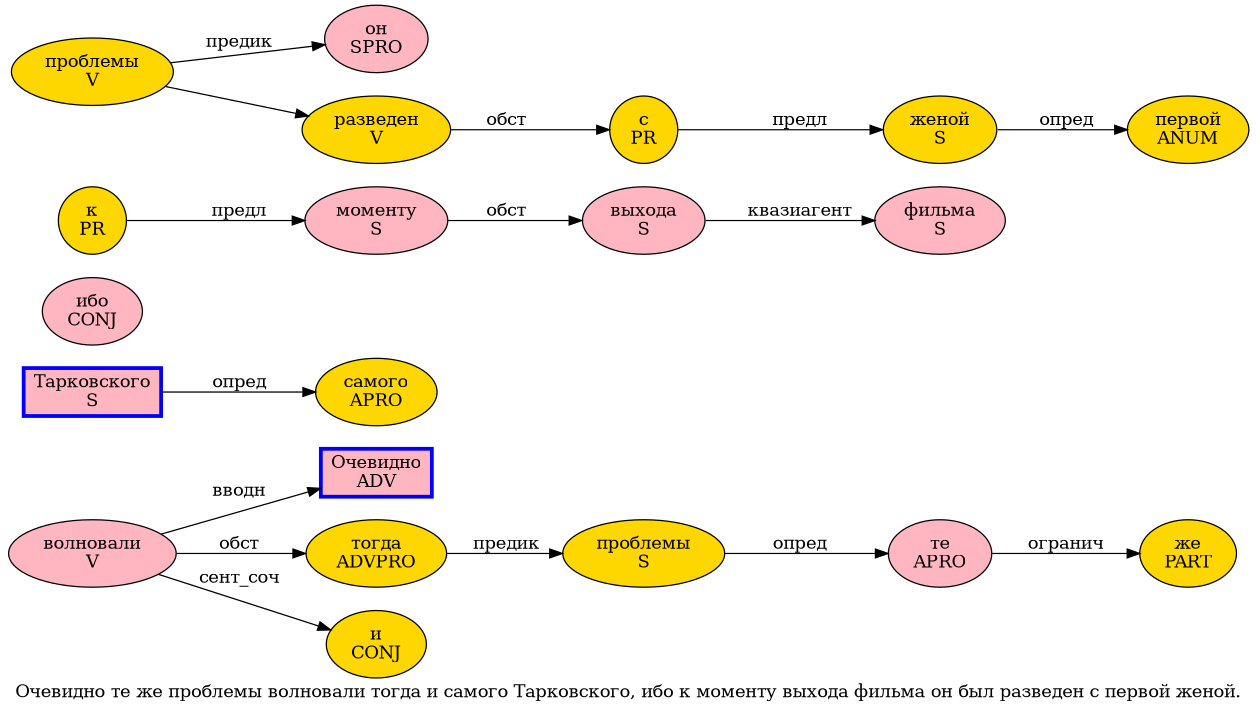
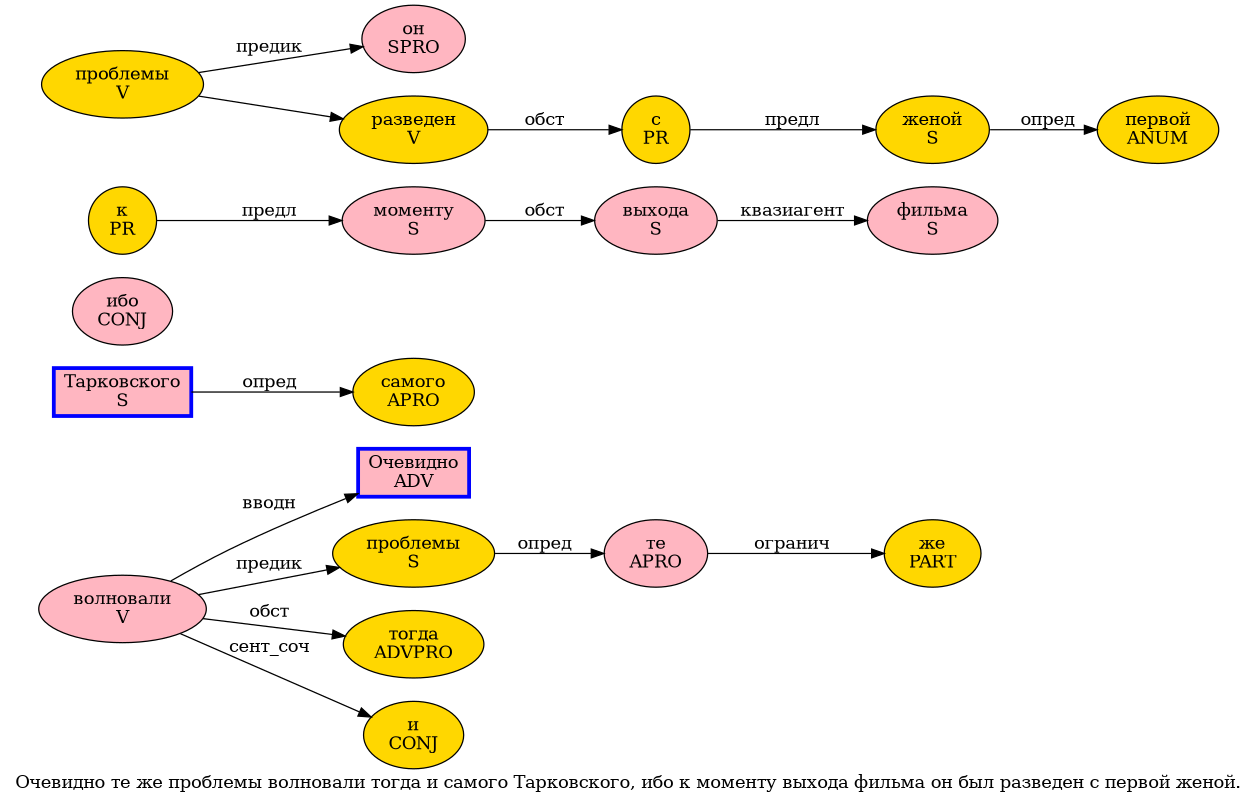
(498, 553) -> (263, 582)
